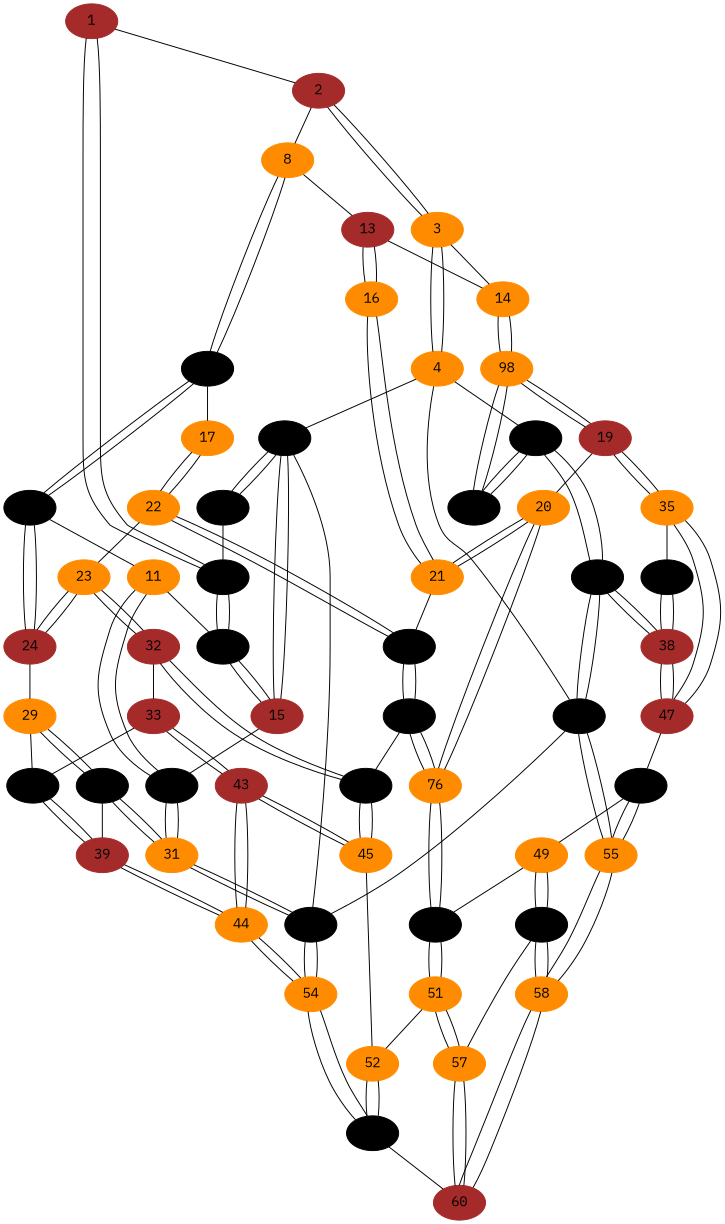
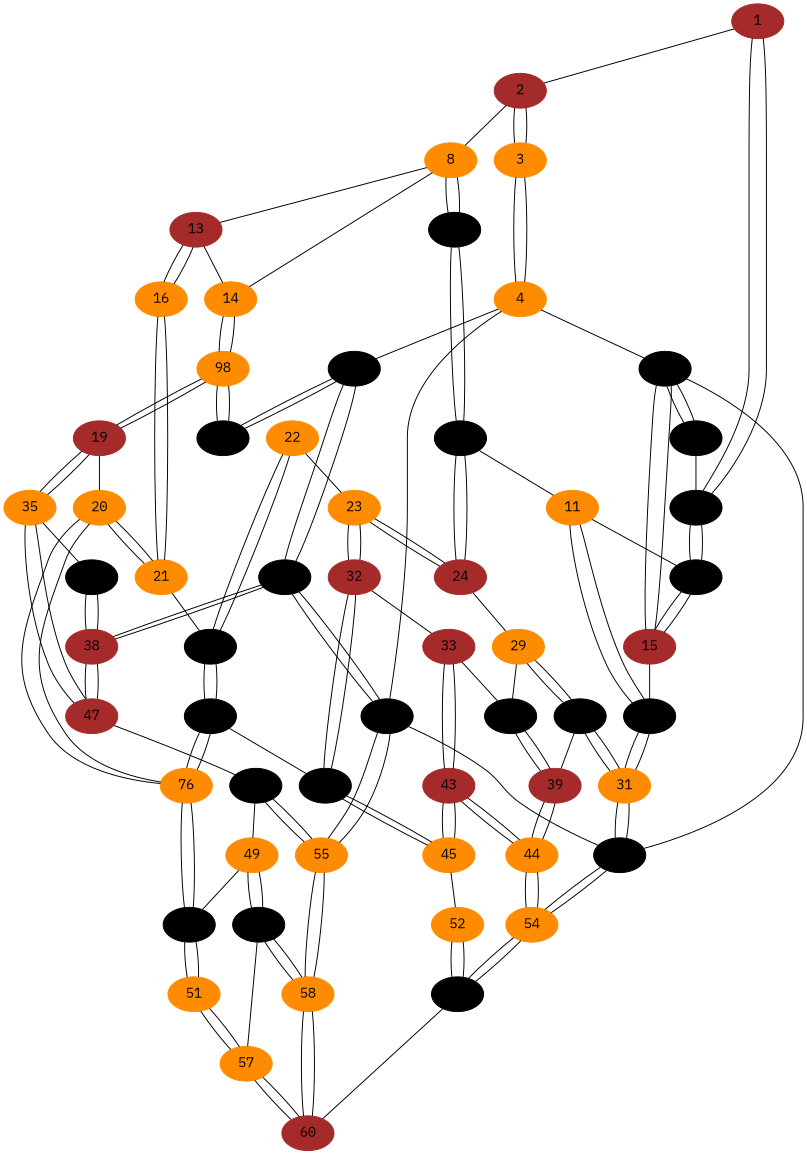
(470, 264) -> (341, 230)
(208, 438) -> none
(404, 1029) -> none
